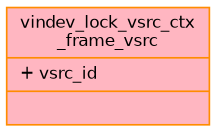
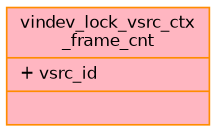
(108, 41) -> (108, 41)
